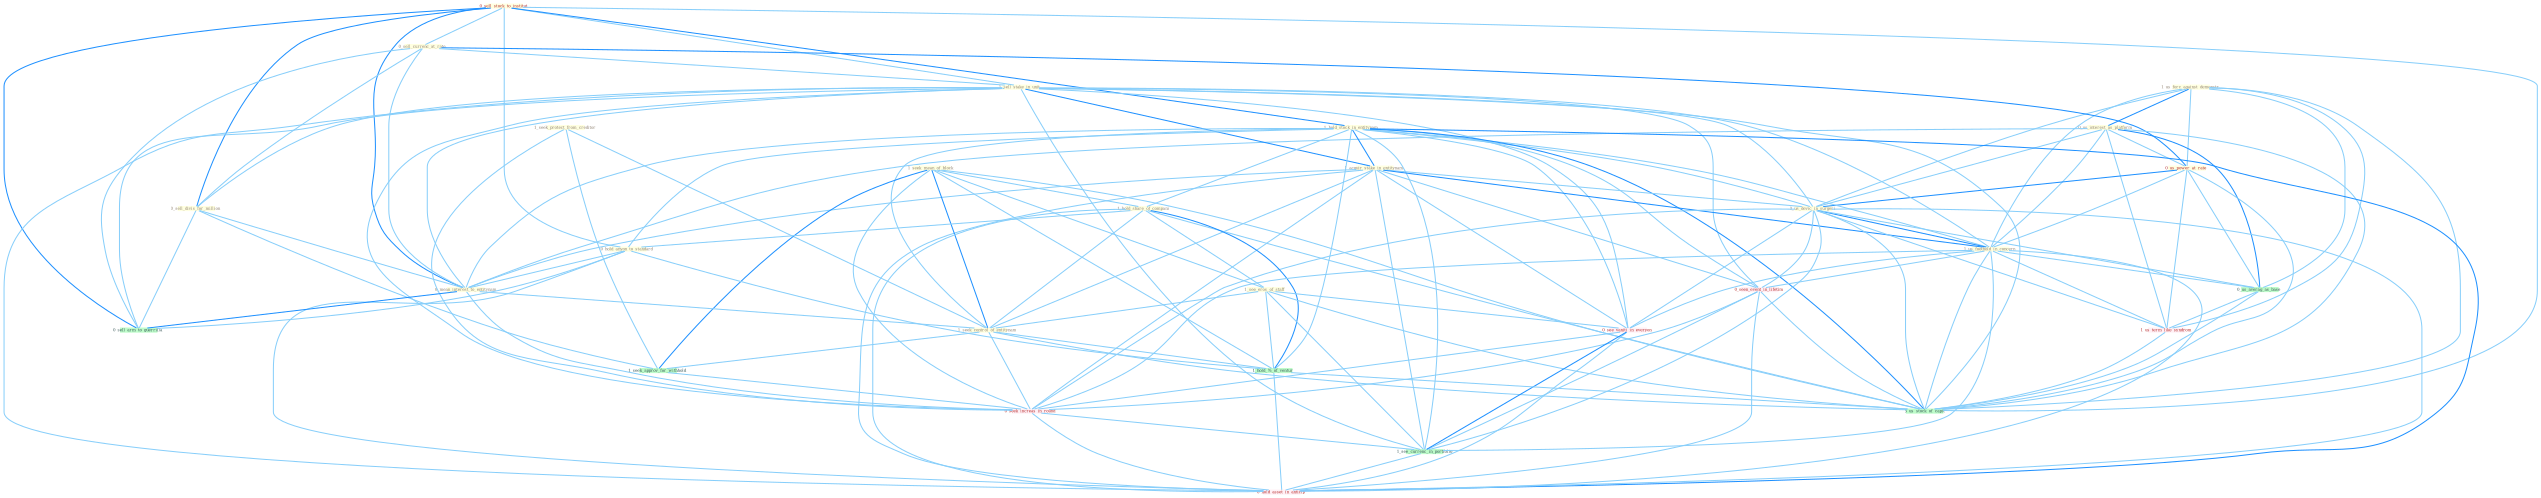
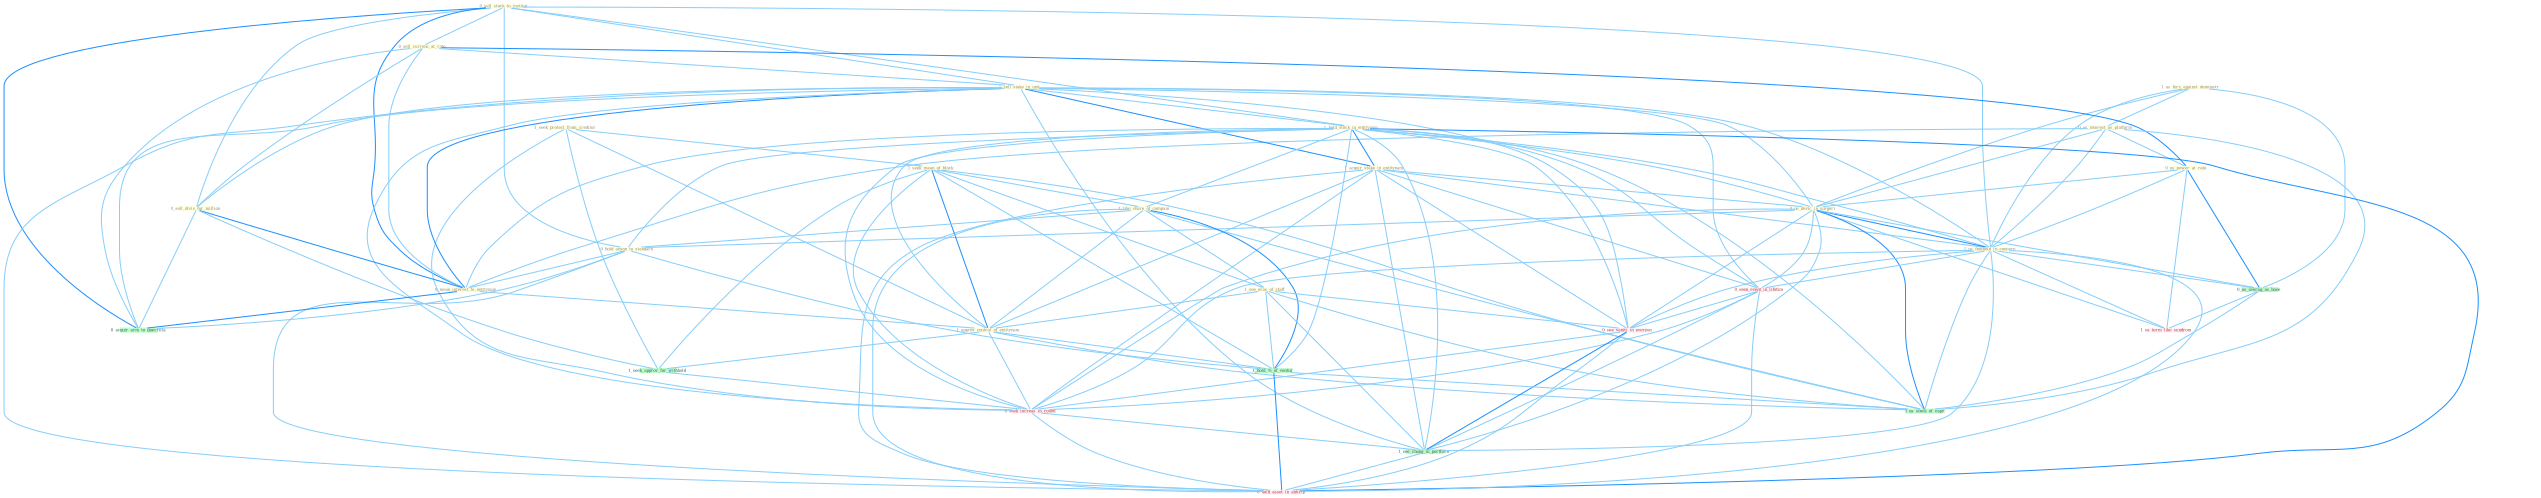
(504, 6) -> (504, 6)
(1949, 38) -> (1337, 19)
(299, 44) -> (299, 44)
(949, 69) -> (949, 69)
(2148, 107) -> (2148, 107)
(644, 110) -> (644, 110)
(2189, 128) -> none
none -> (723, 145)
(1919, 153) -> (1123, 100)
(2187, 168) -> (2187, 168)
(2223, 177) -> none
(2000, 188) -> (2000, 188)
(908, 201) -> none
(1653, 205) -> (1653, 205)
(1144, 209) -> (1144, 209)
(2220, 223) -> (2223, 229)
(2356, 223) -> none
(1704, 224) -> (1704, 224)
(2136, 229) -> none
(779, 248) -> (772, 254)
(331, 250) -> (331, 250)
(1905, 288) -> (1905, 288)
(139, 330) -> (139, 330)
(988, 330) -> (988, 330)
(2200, 338) -> none
(1835, 359) -> (1694, 310)
(2405, 361) -> none
(2102, 370) -> none
(727, 389) -> (855, 211)
(1278, 428) -> (1278, 428)
(2310, 443) -> (1192, 230)
(1425, 452) -> (1425, 452)
